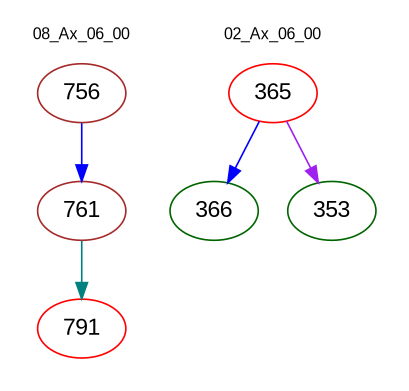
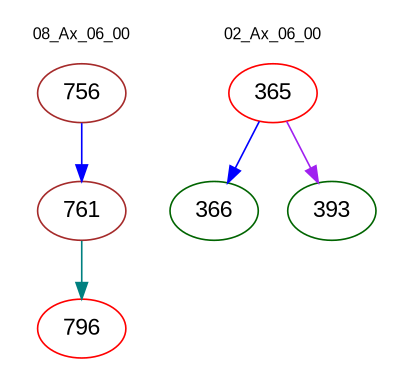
(332, 211) -> (332, 211)
(82, 329) -> (82, 329)
